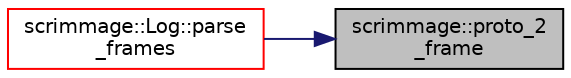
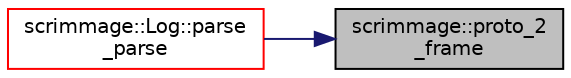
(136, 39) -> (136, 39)
